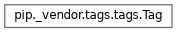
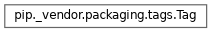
(88, 16) -> (106, 16)
